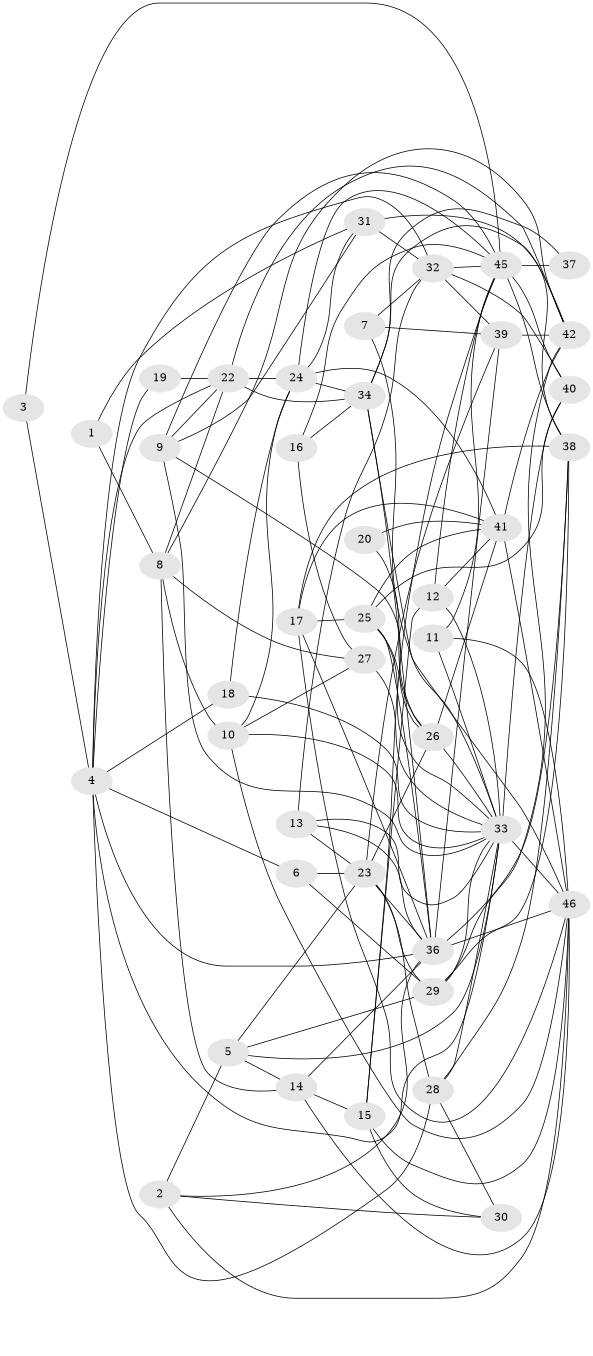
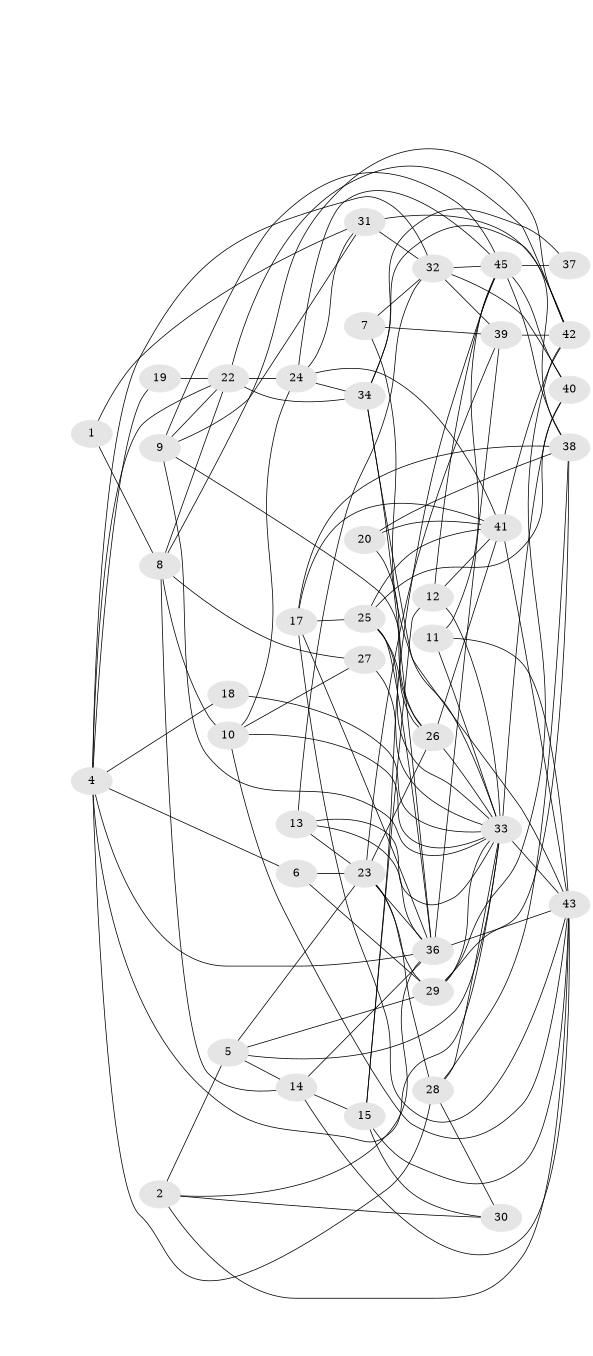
(24, 408) -> none
(297, 448) -> none
(252, 534) -> none
(549, 716) -> (464, 488)
(570, 905) -> (570, 905)
